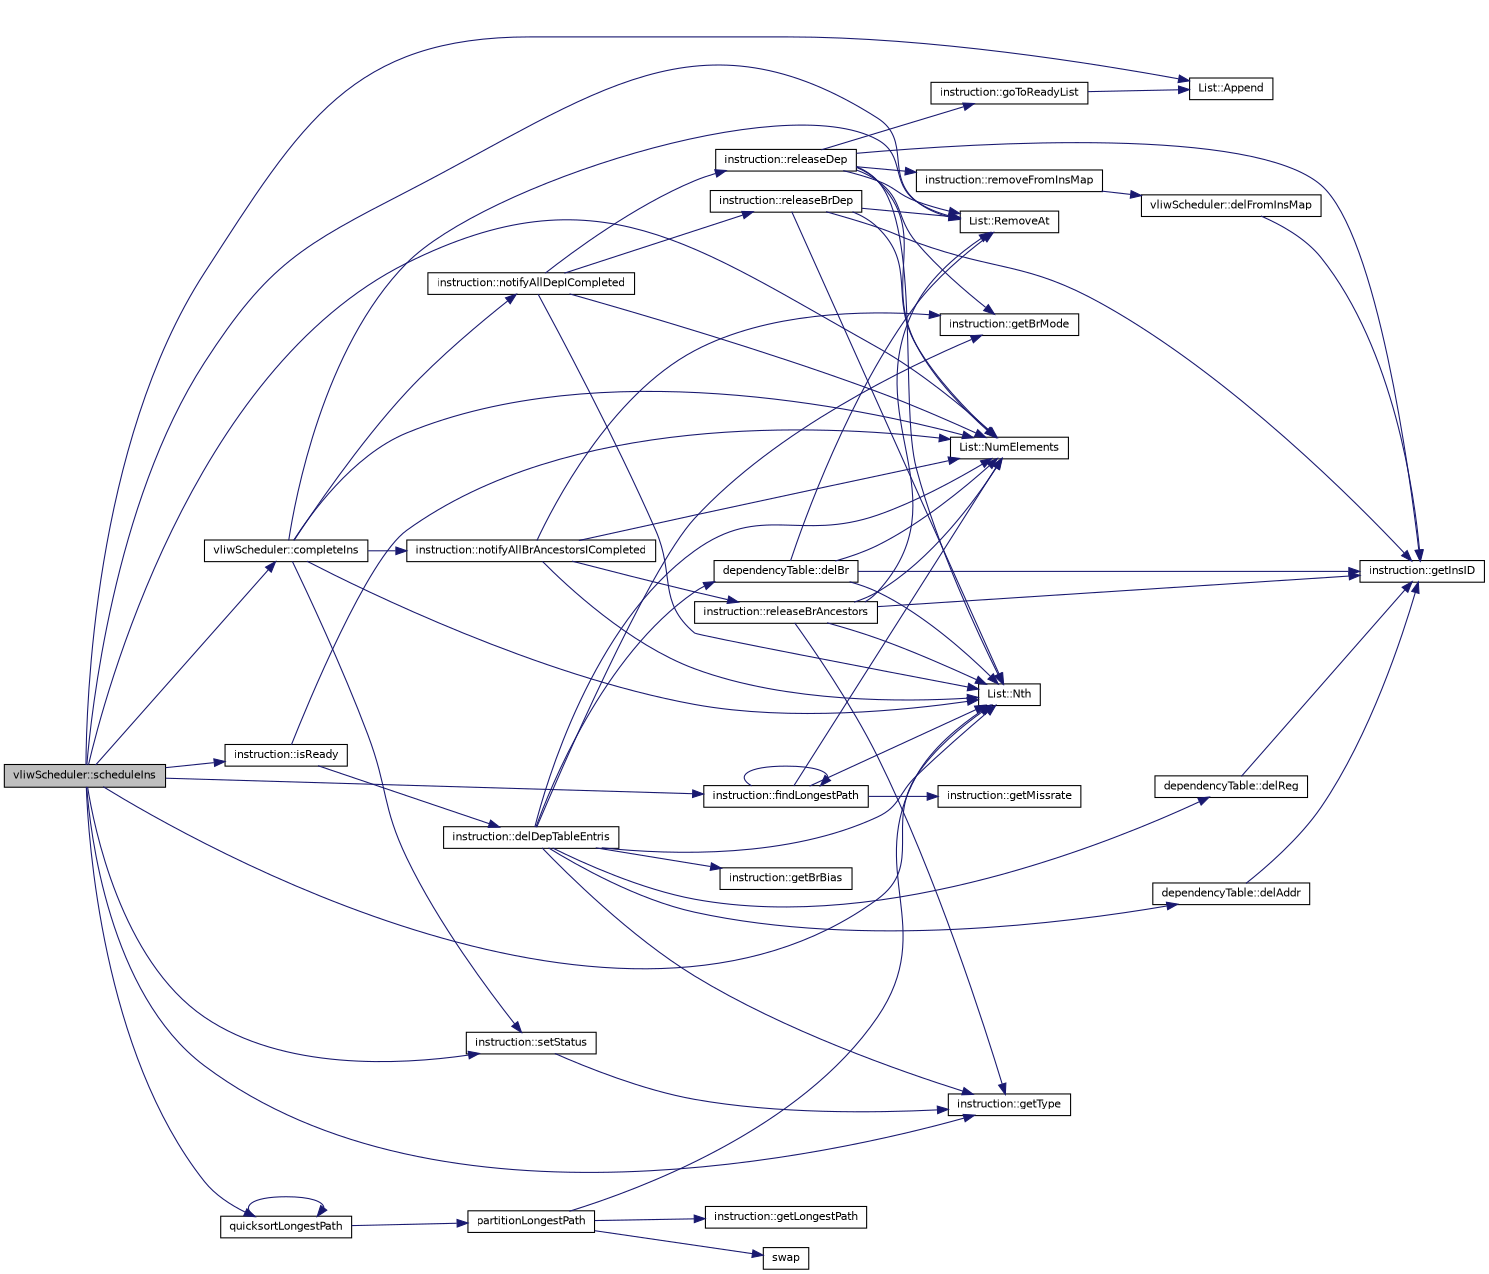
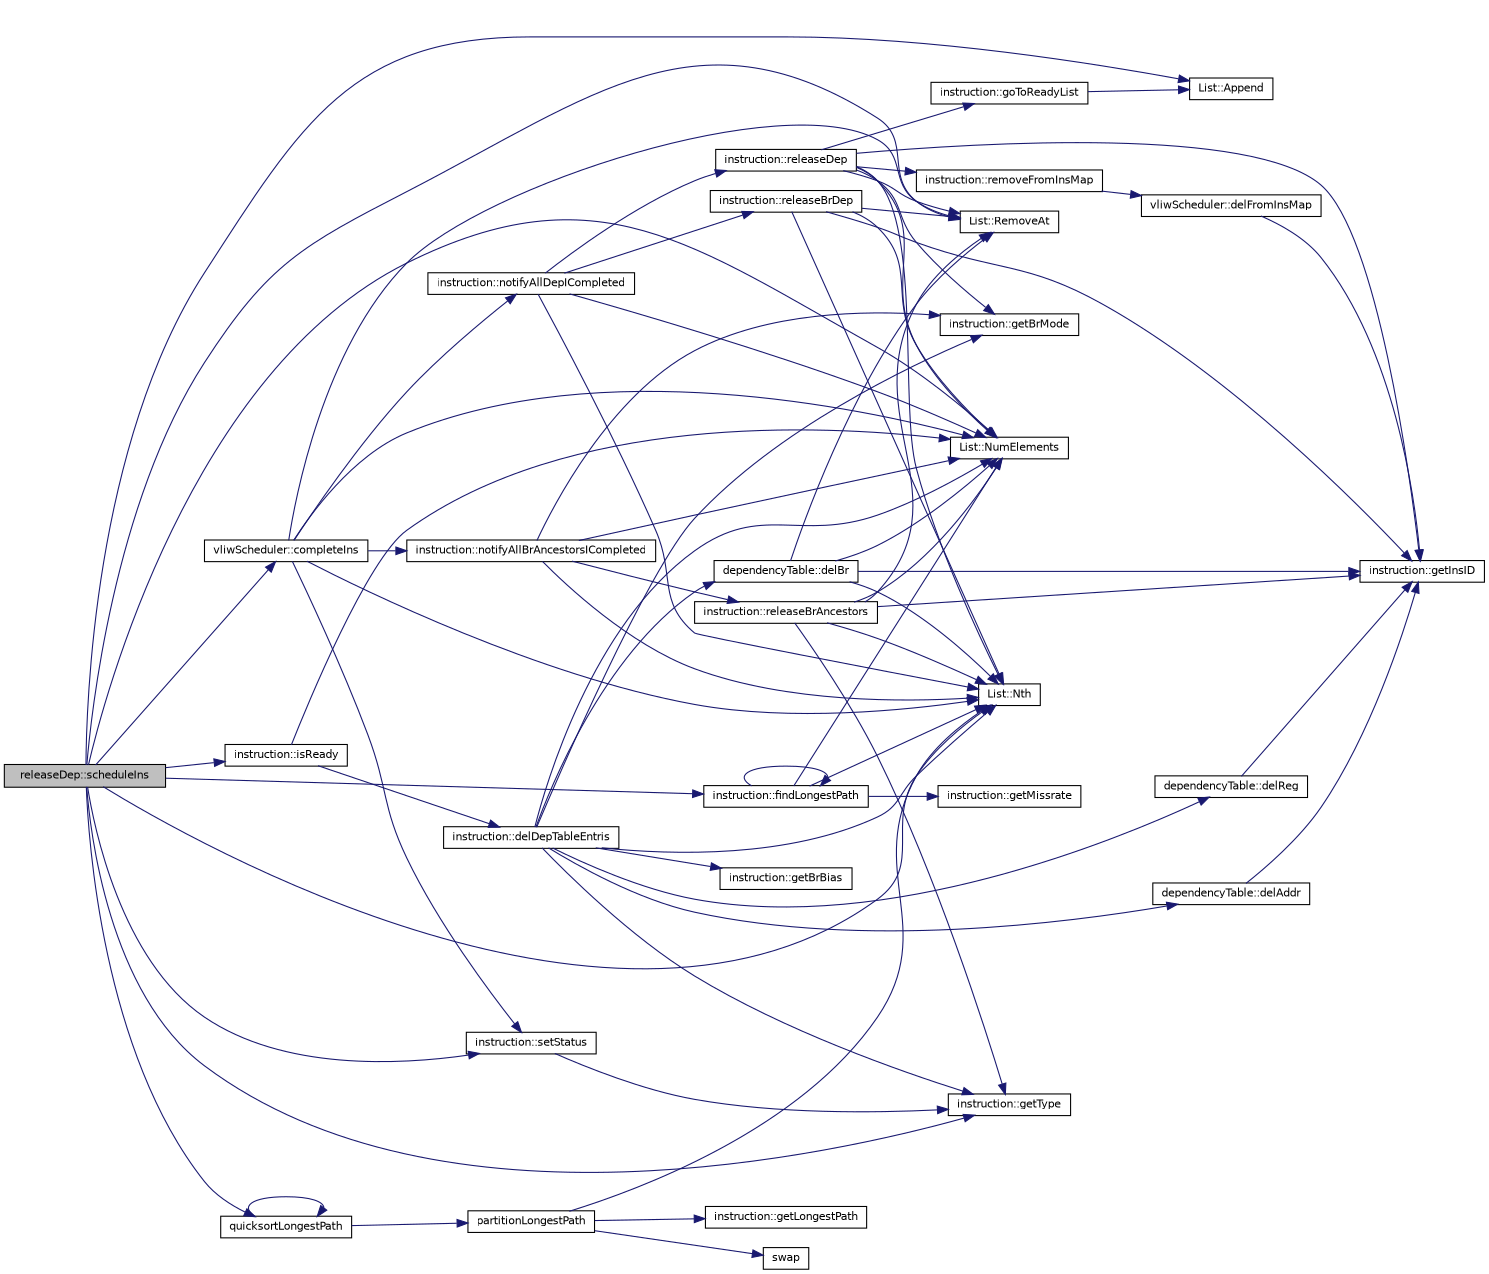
(85, 776) -> (85, 776)
